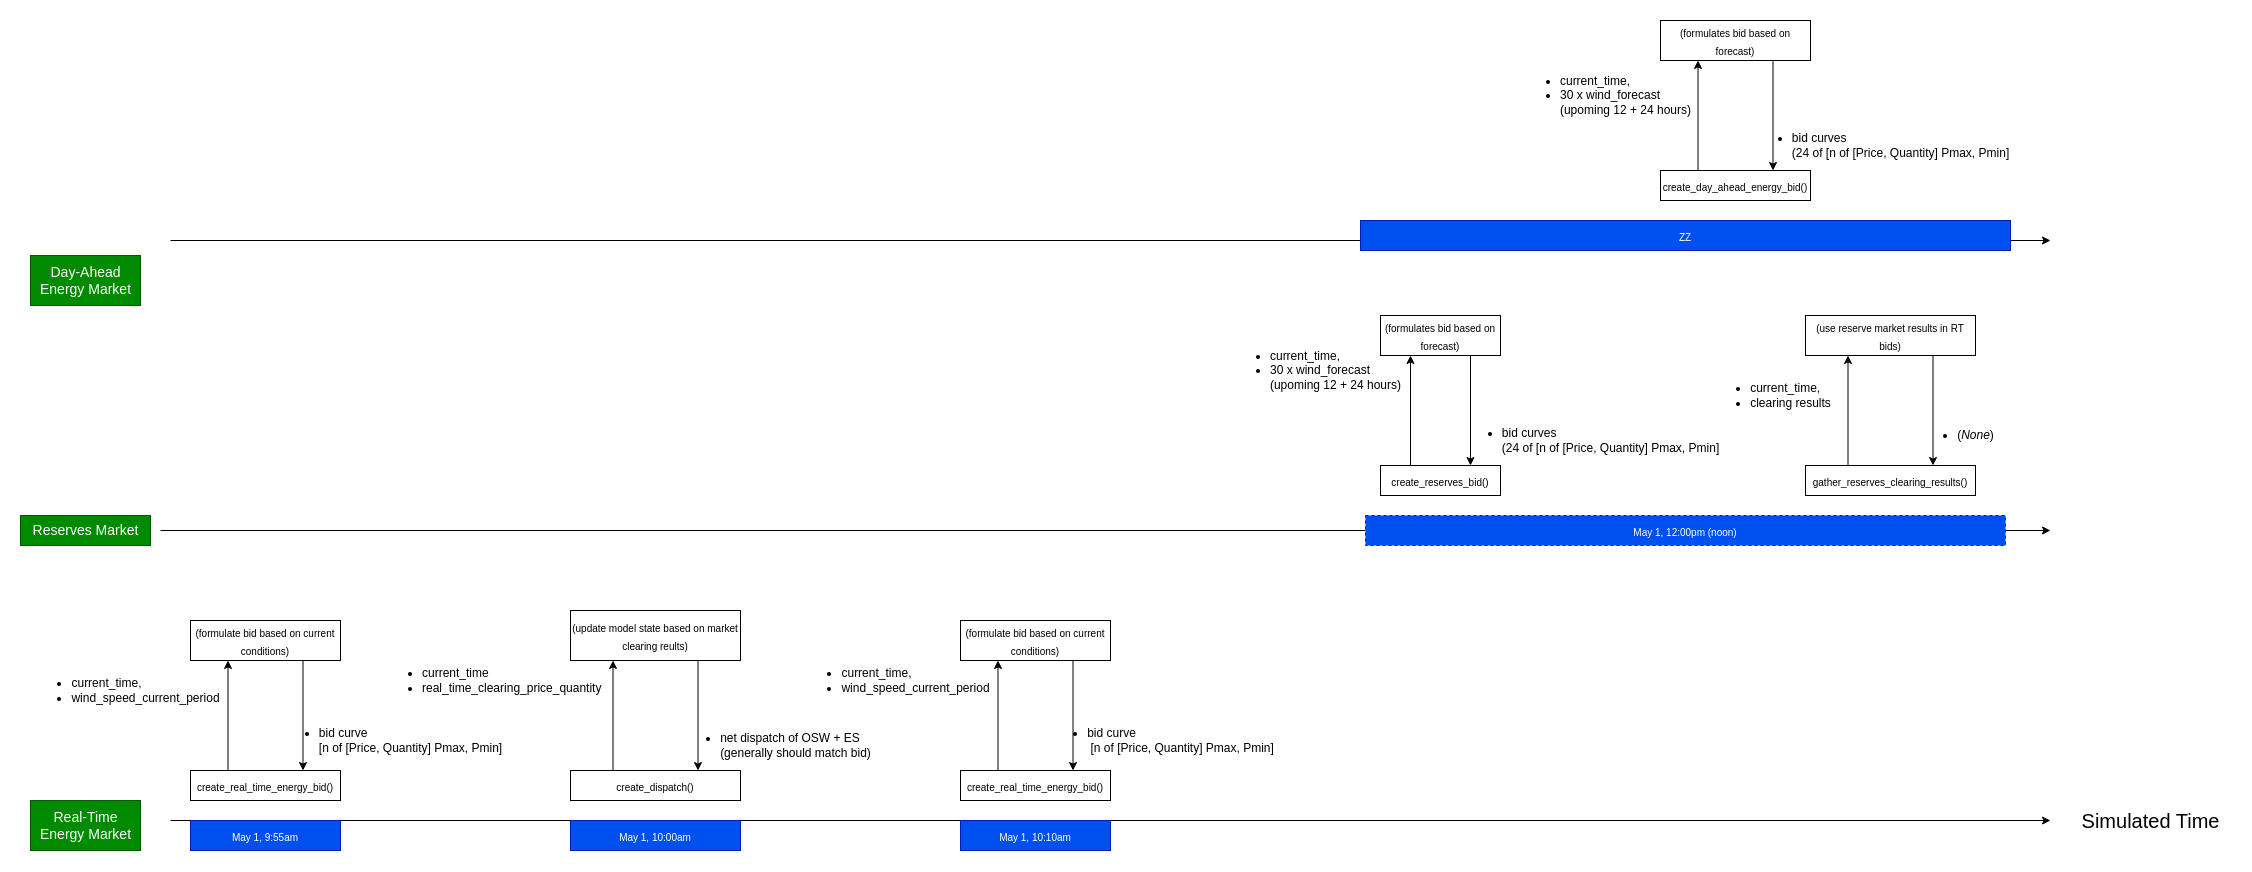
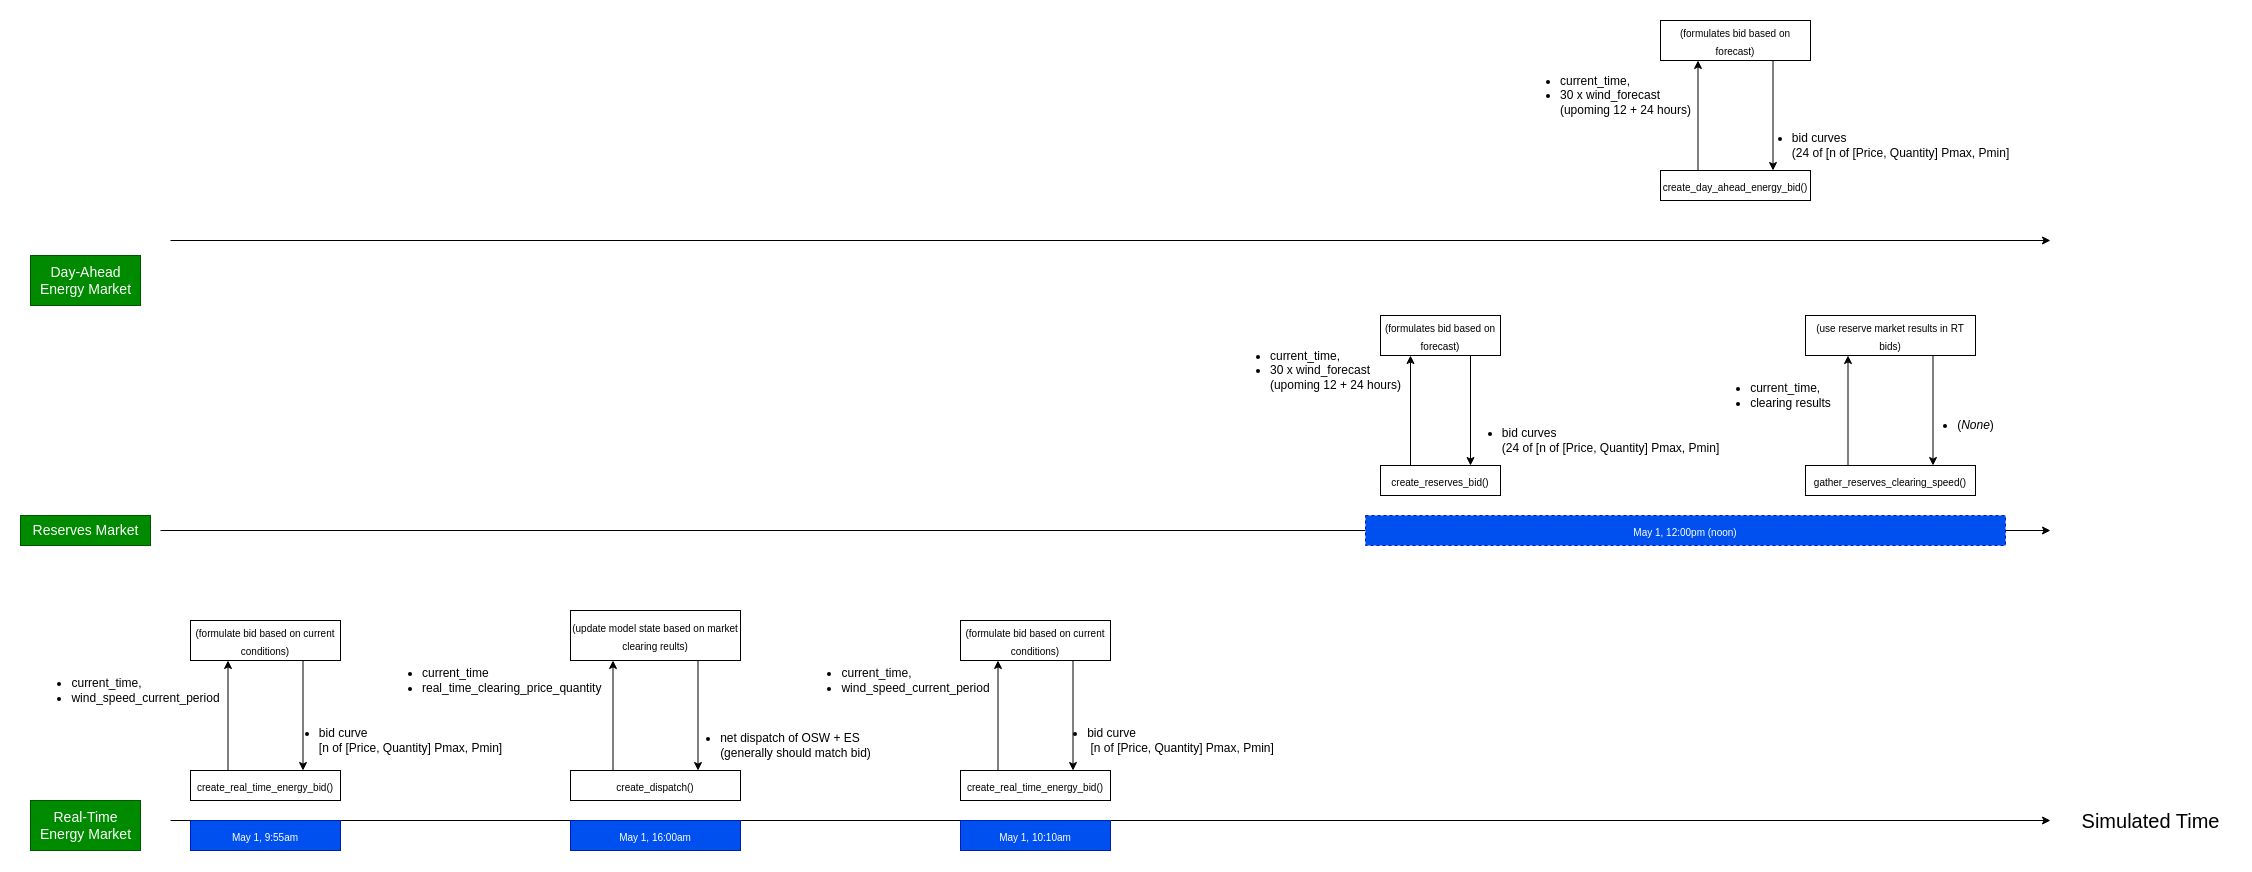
(1686, 236) -> none
(1956, 436) -> (1956, 426)
(1891, 481) -> (1891, 481)
(656, 836) -> (656, 836)
